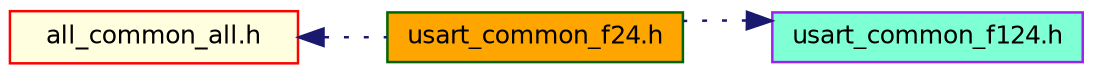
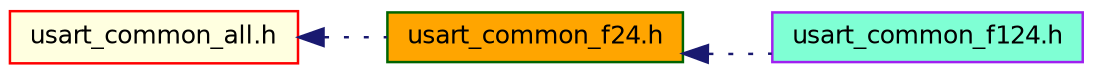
(715, 21) -> (740, 54)
(154, 37) -> (154, 37)
